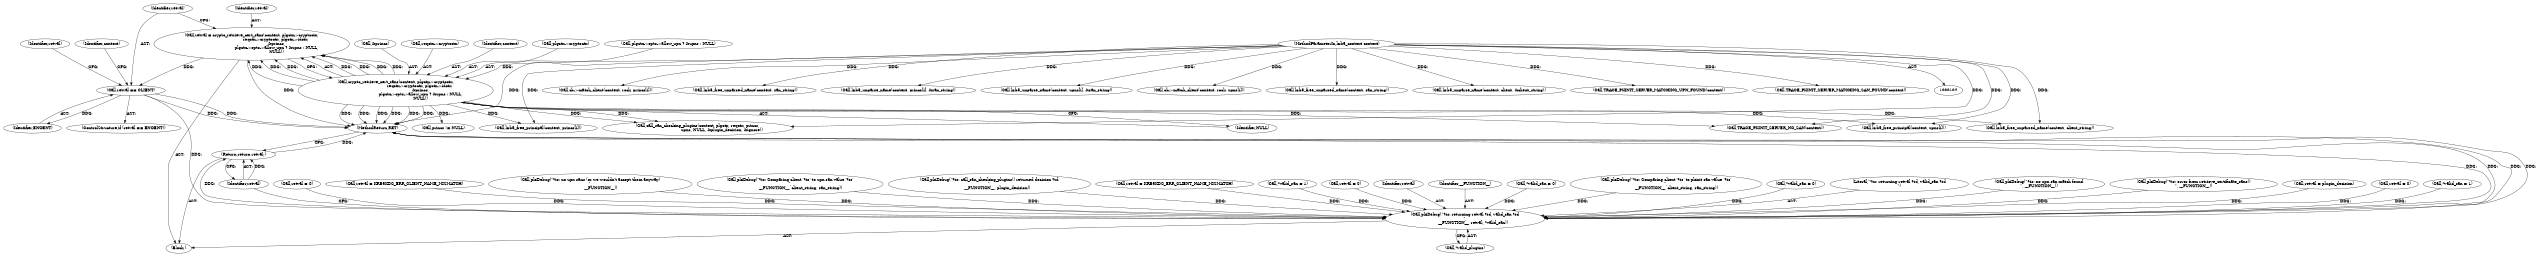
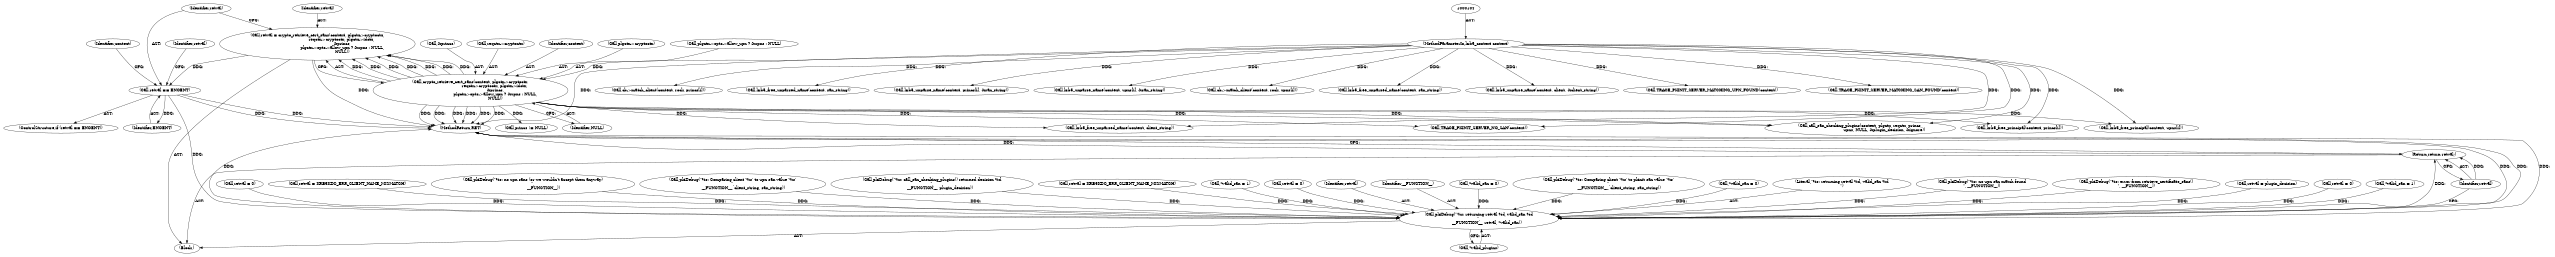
(1671, 52) -> (1466, 25)
(131, 90) -> (165, 90)
